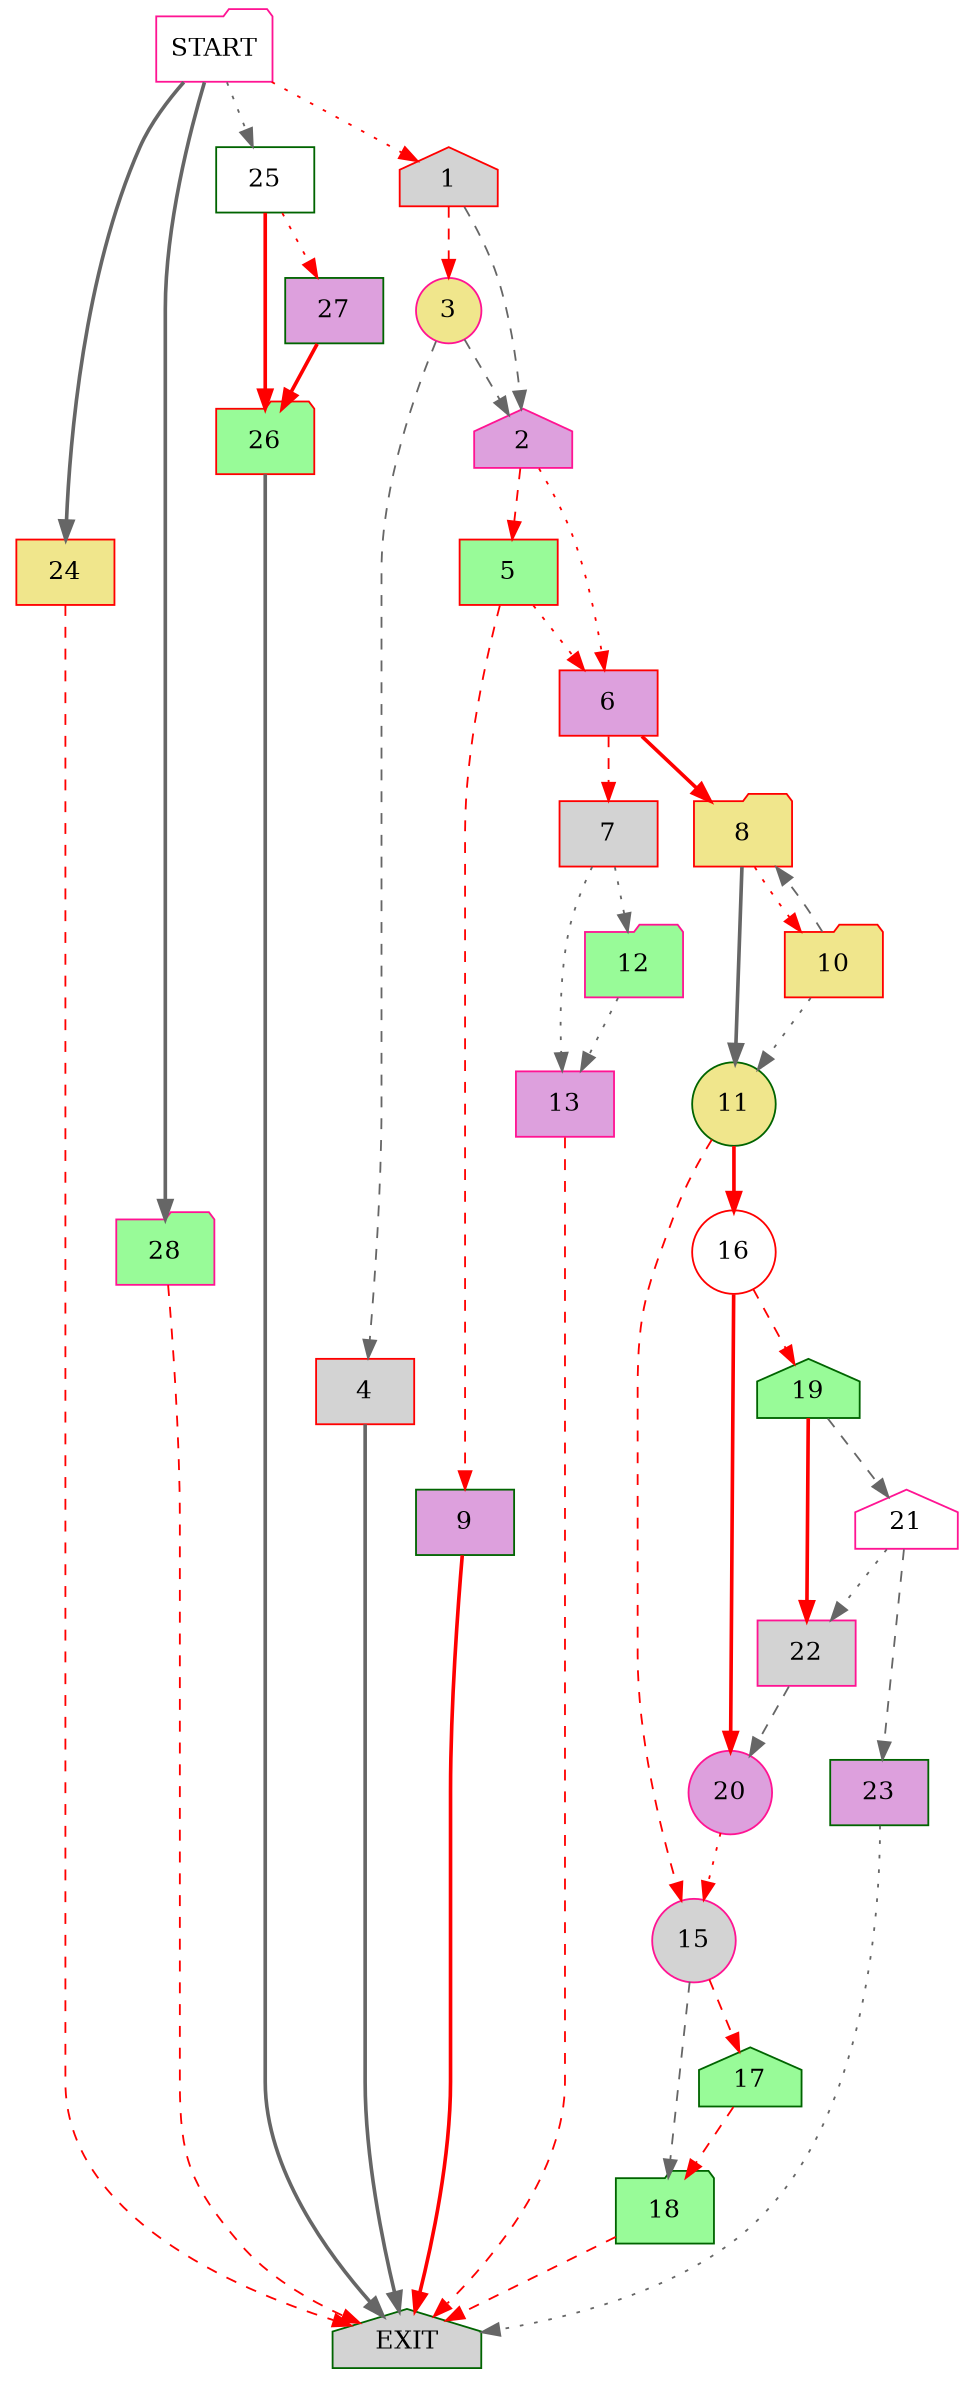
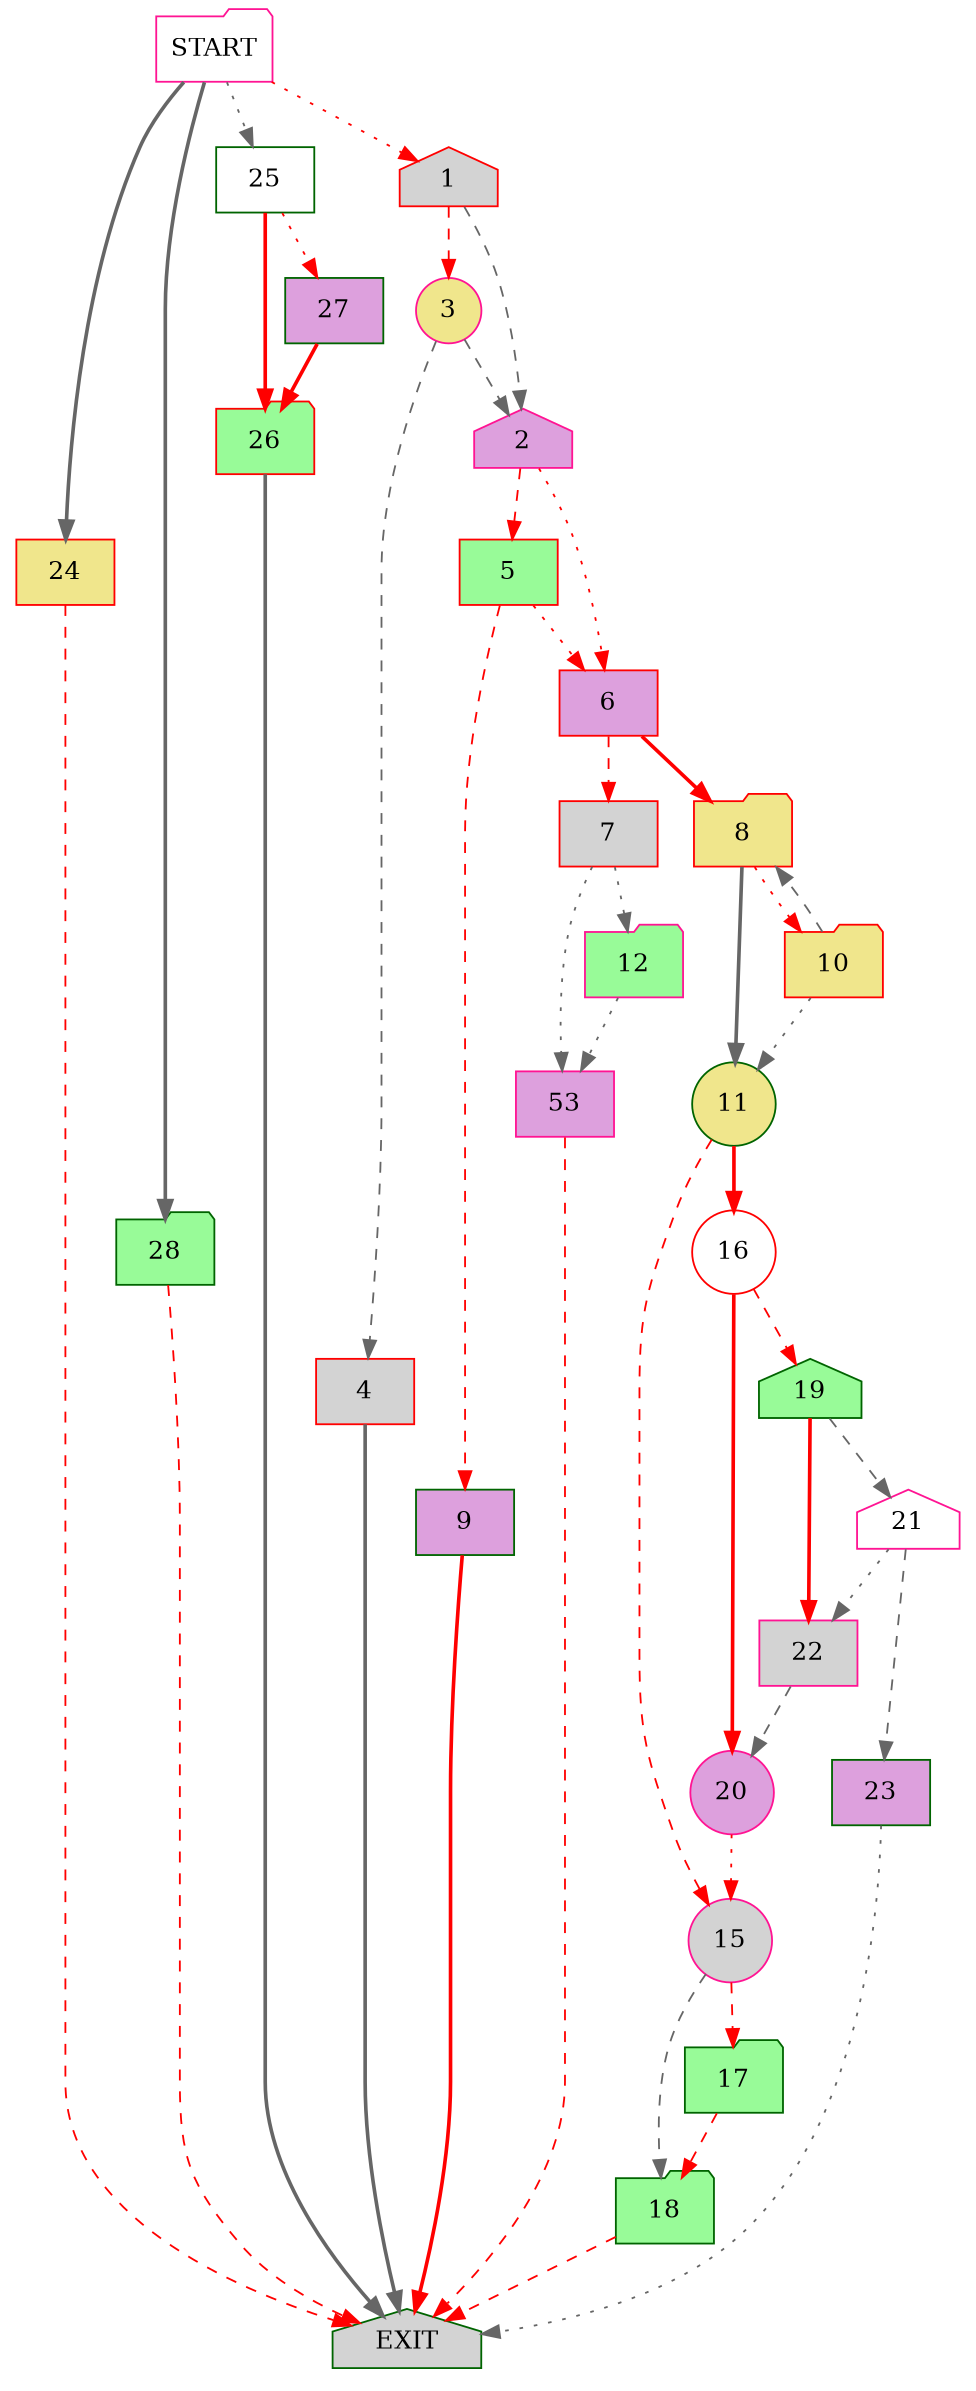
(565, 1104) -> (565, 1104)
(165, 1252) -> (165, 1252)
(750, 2080) -> (734, 2080)
